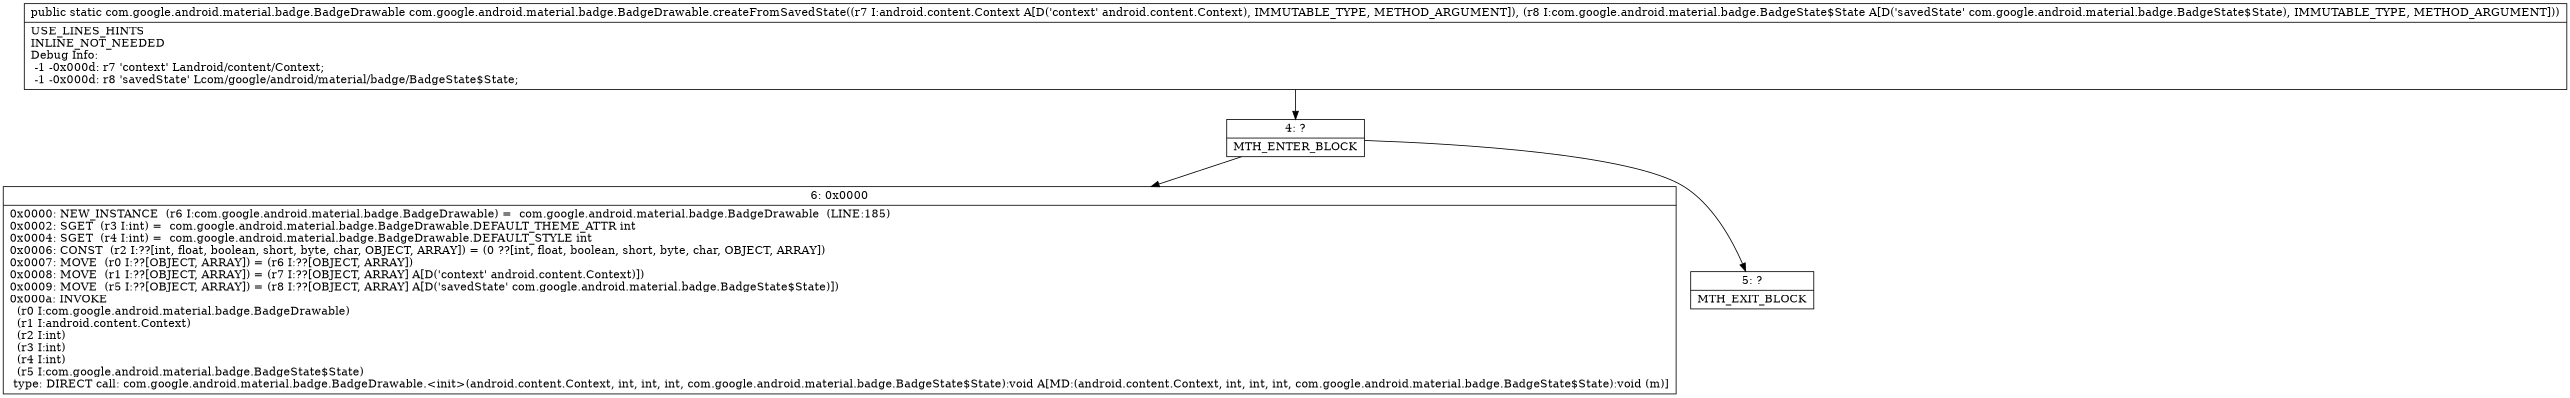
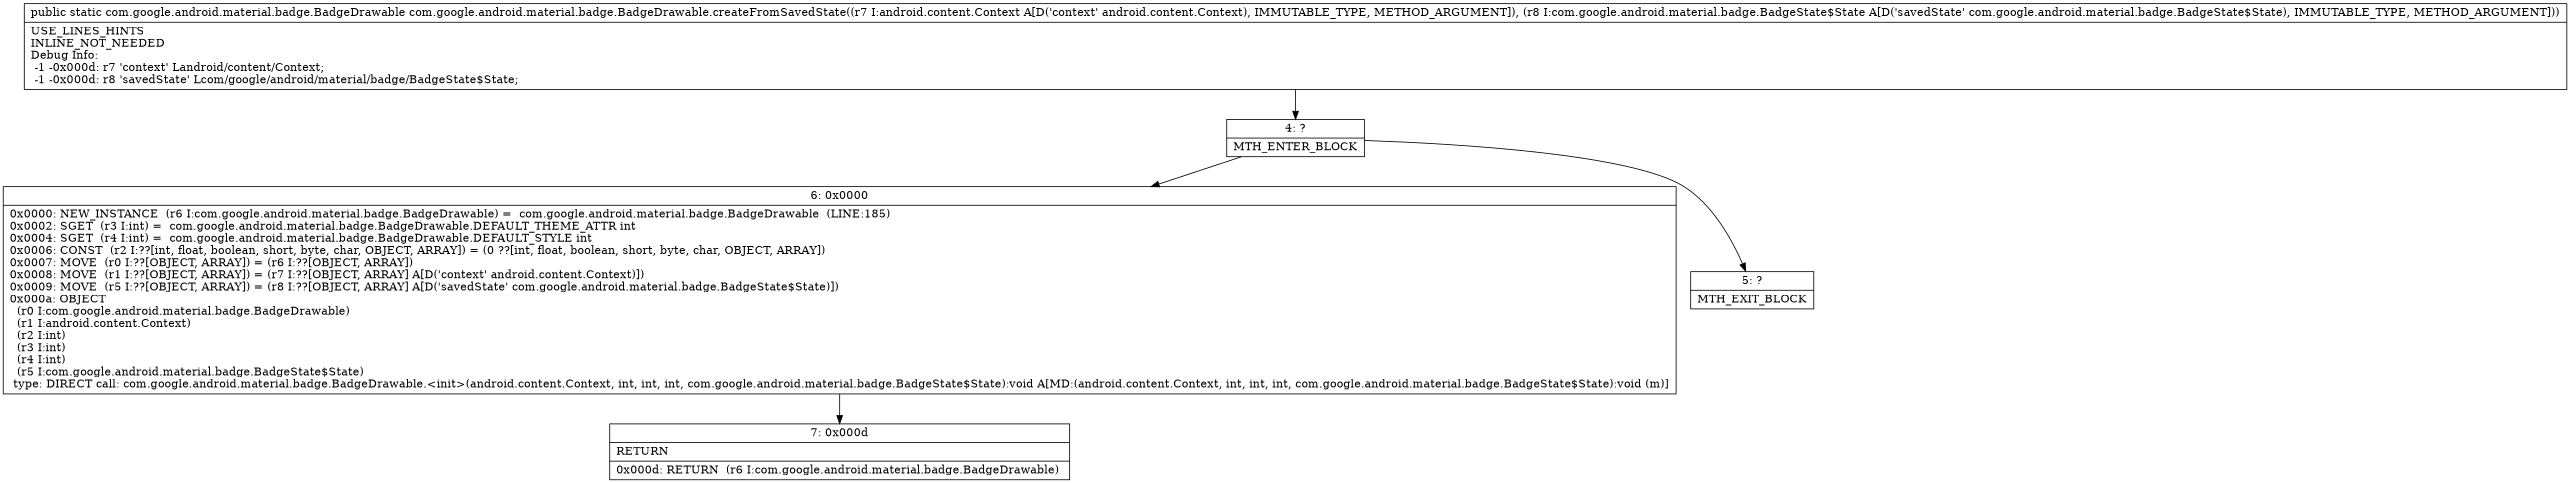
(62, 299) -> (62, 299)
none -> (840, 452)
